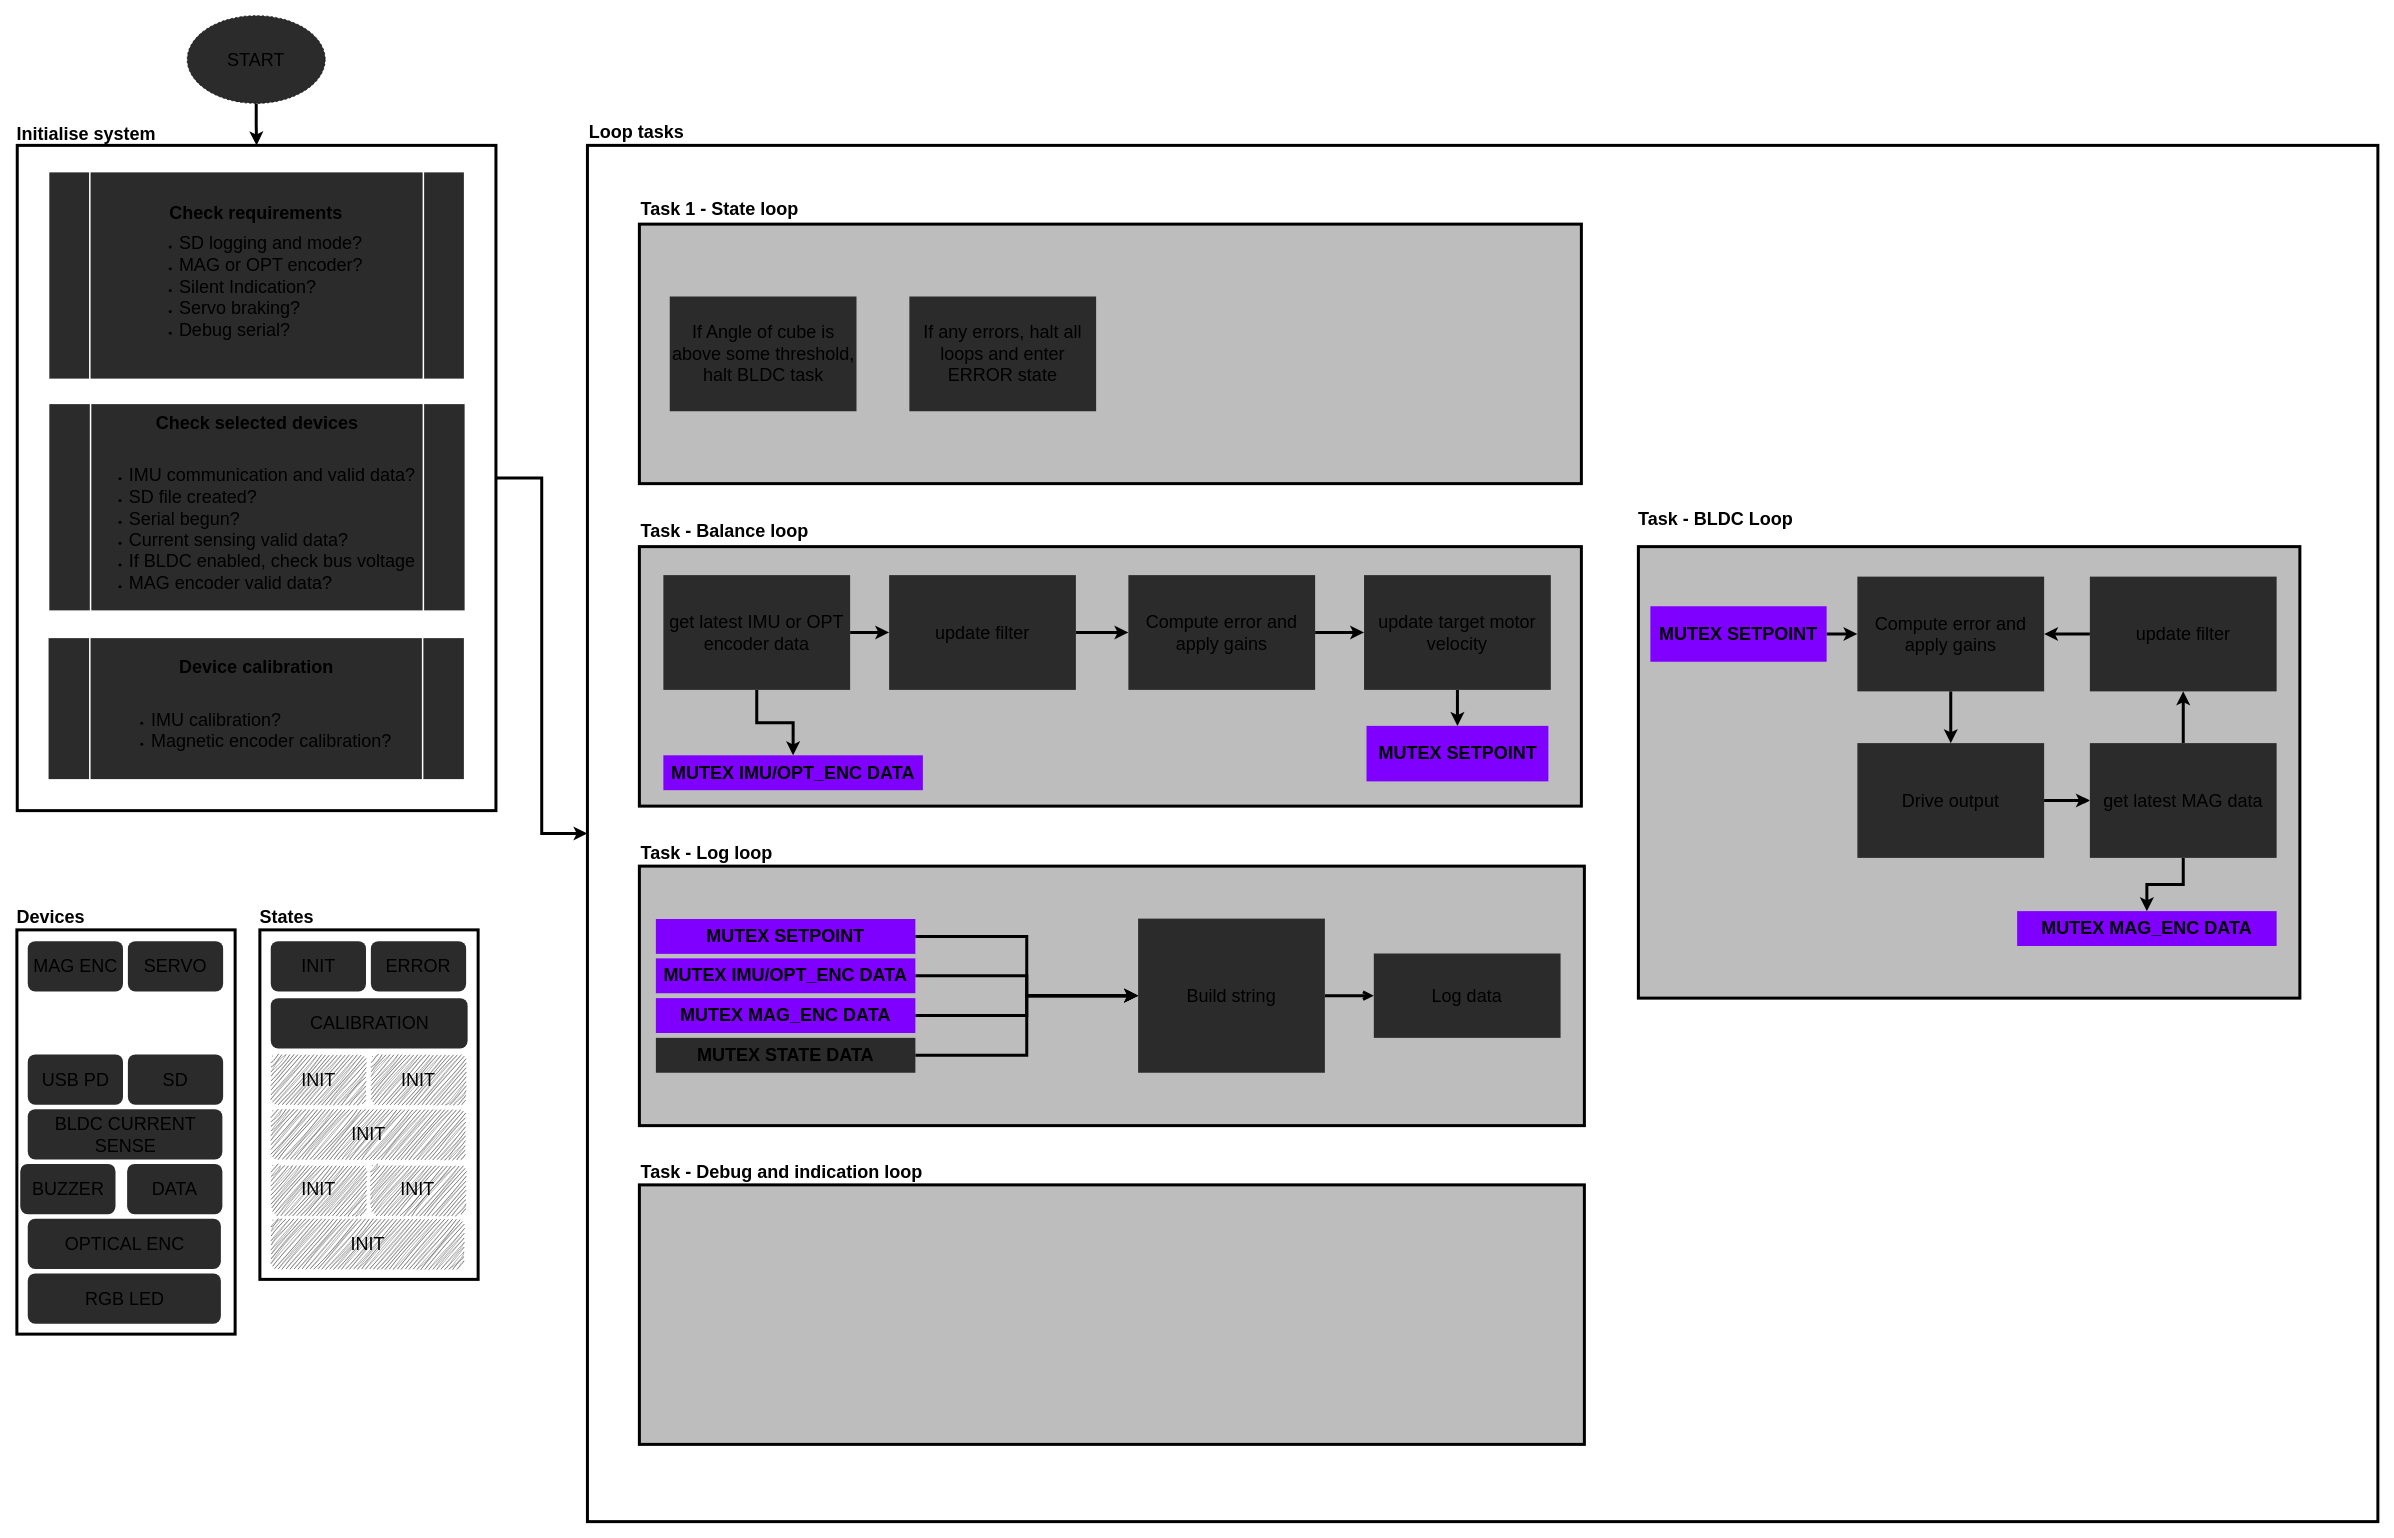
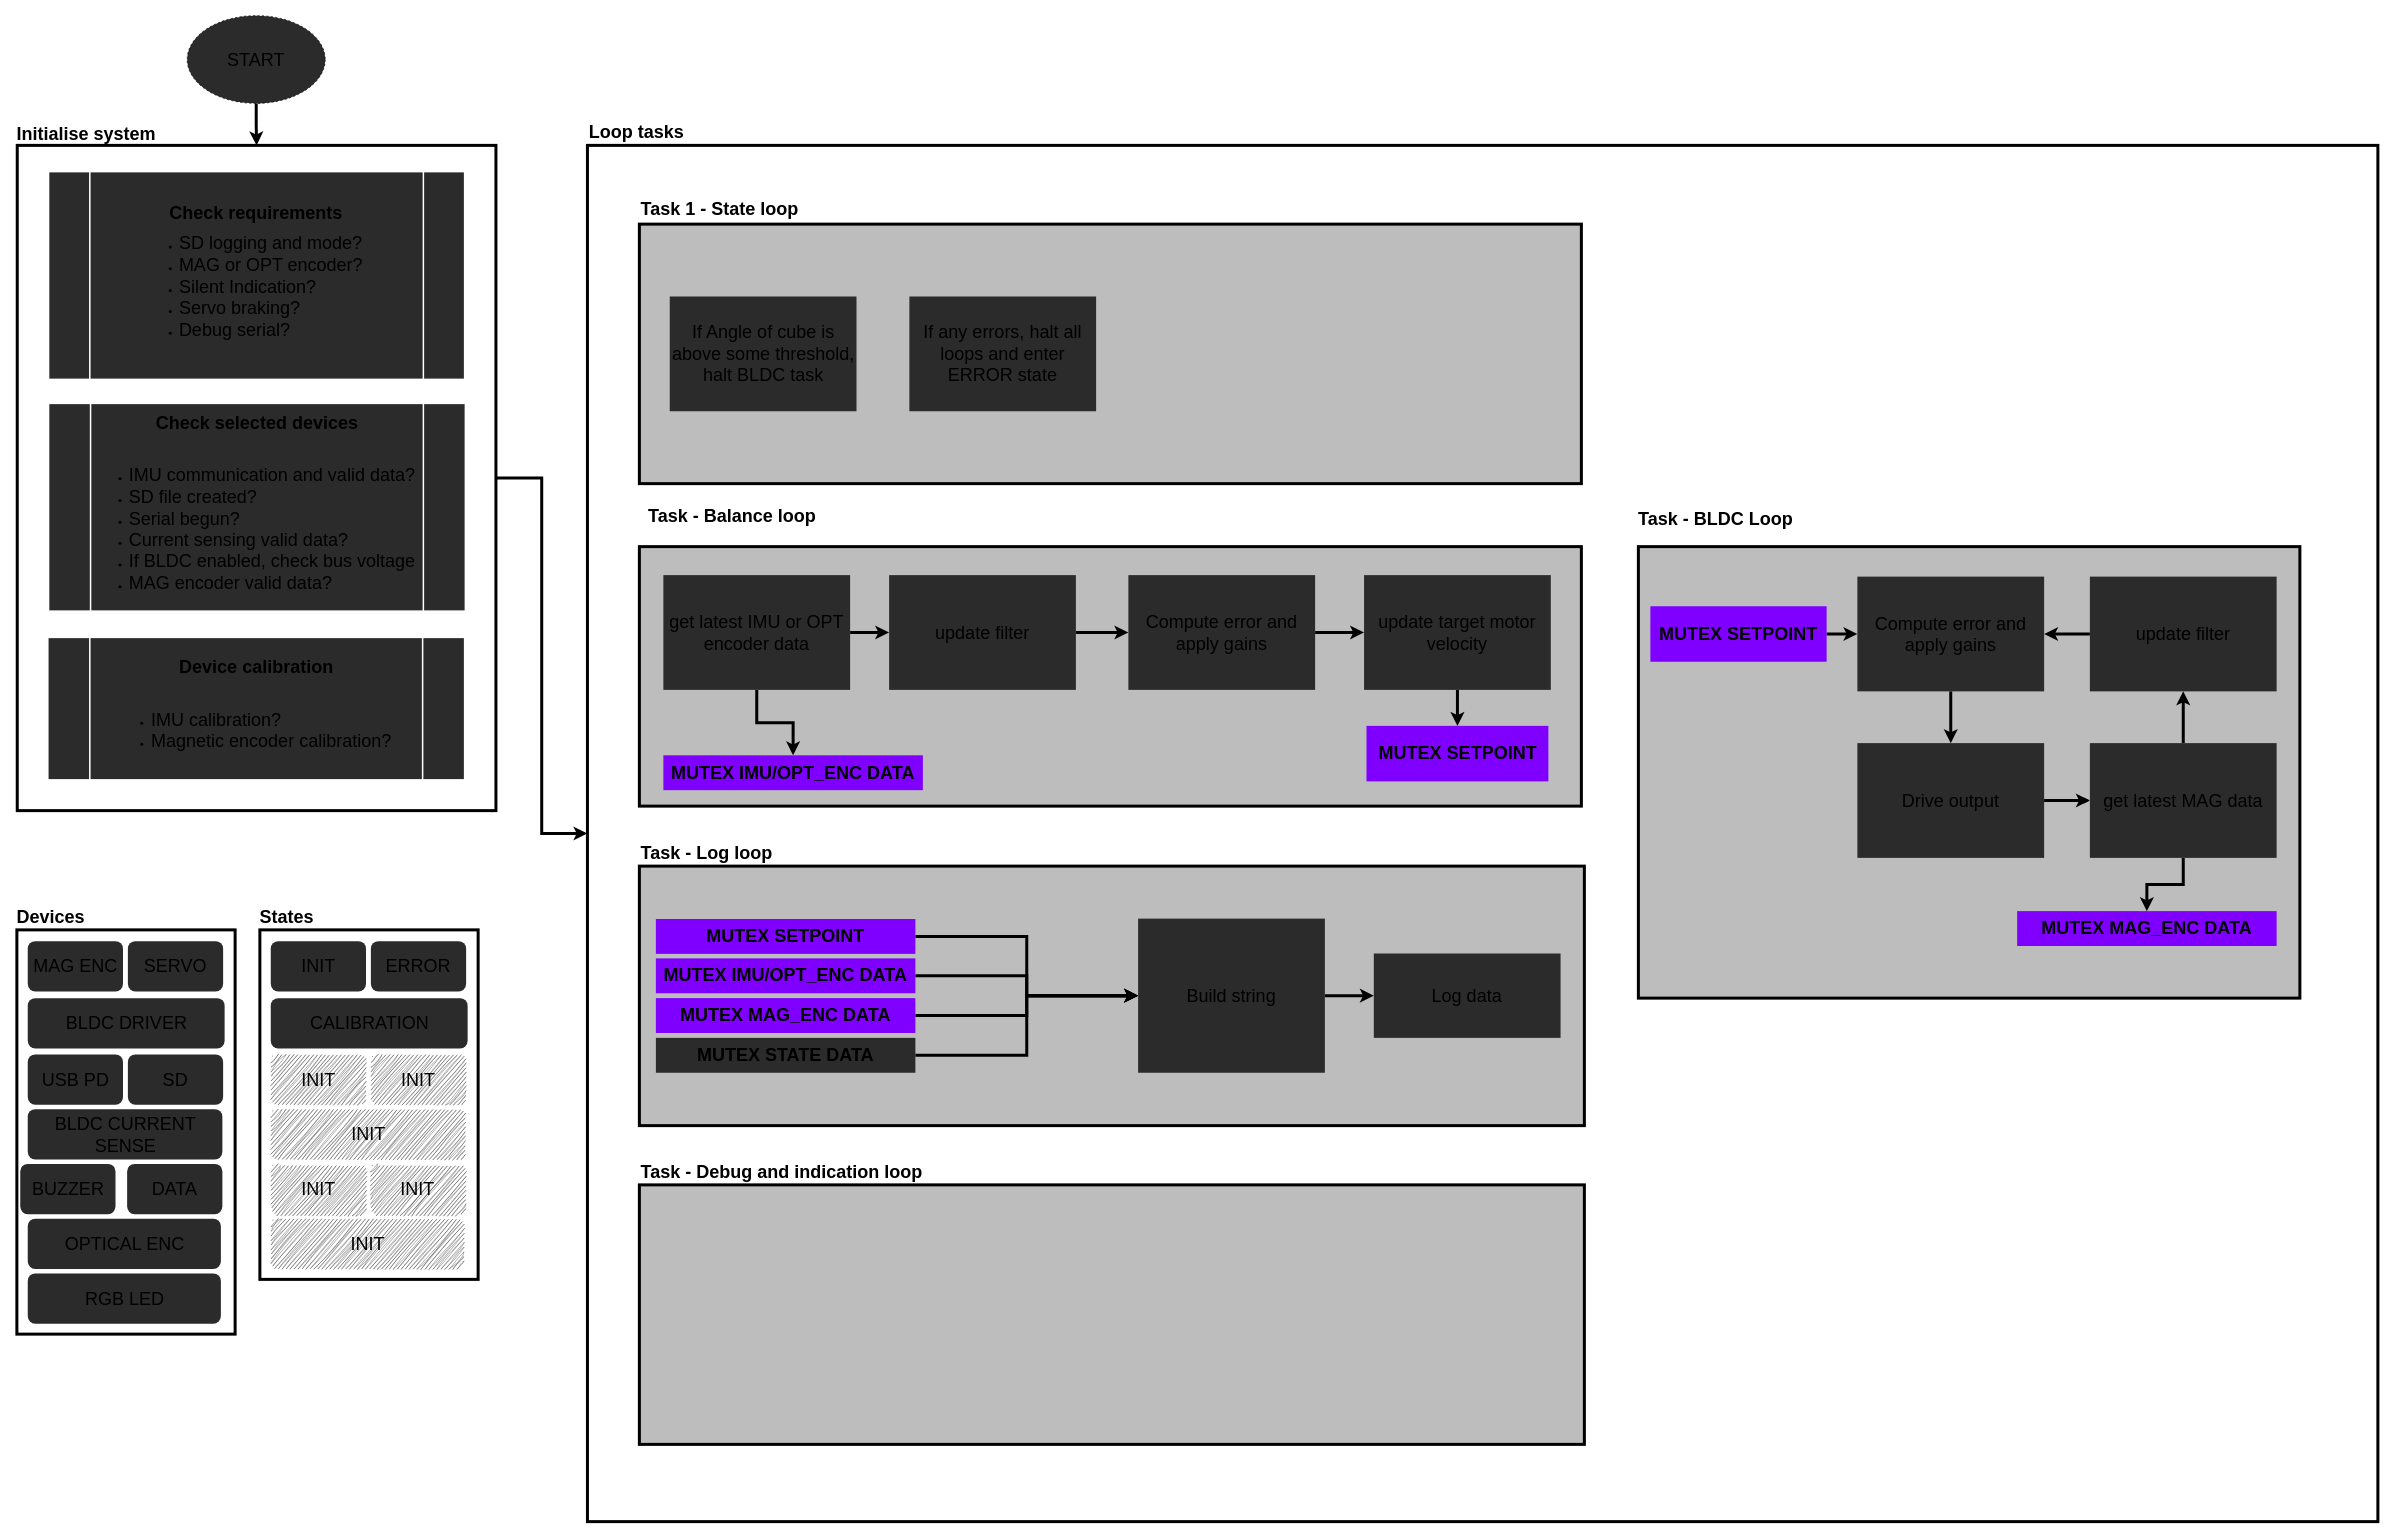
(743, 531) -> (751, 516)
(1362, 995) -> (1362, 995)
none -> (126, 1023)
